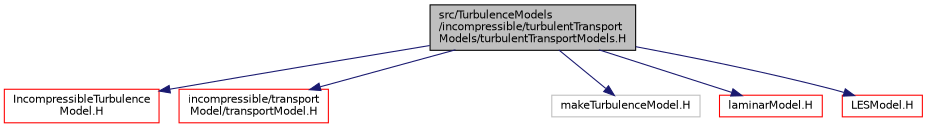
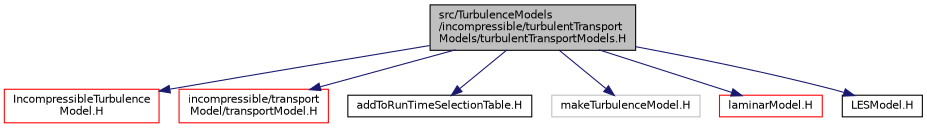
none -> (440, 106)
(882, 106) -> (882, 106)
